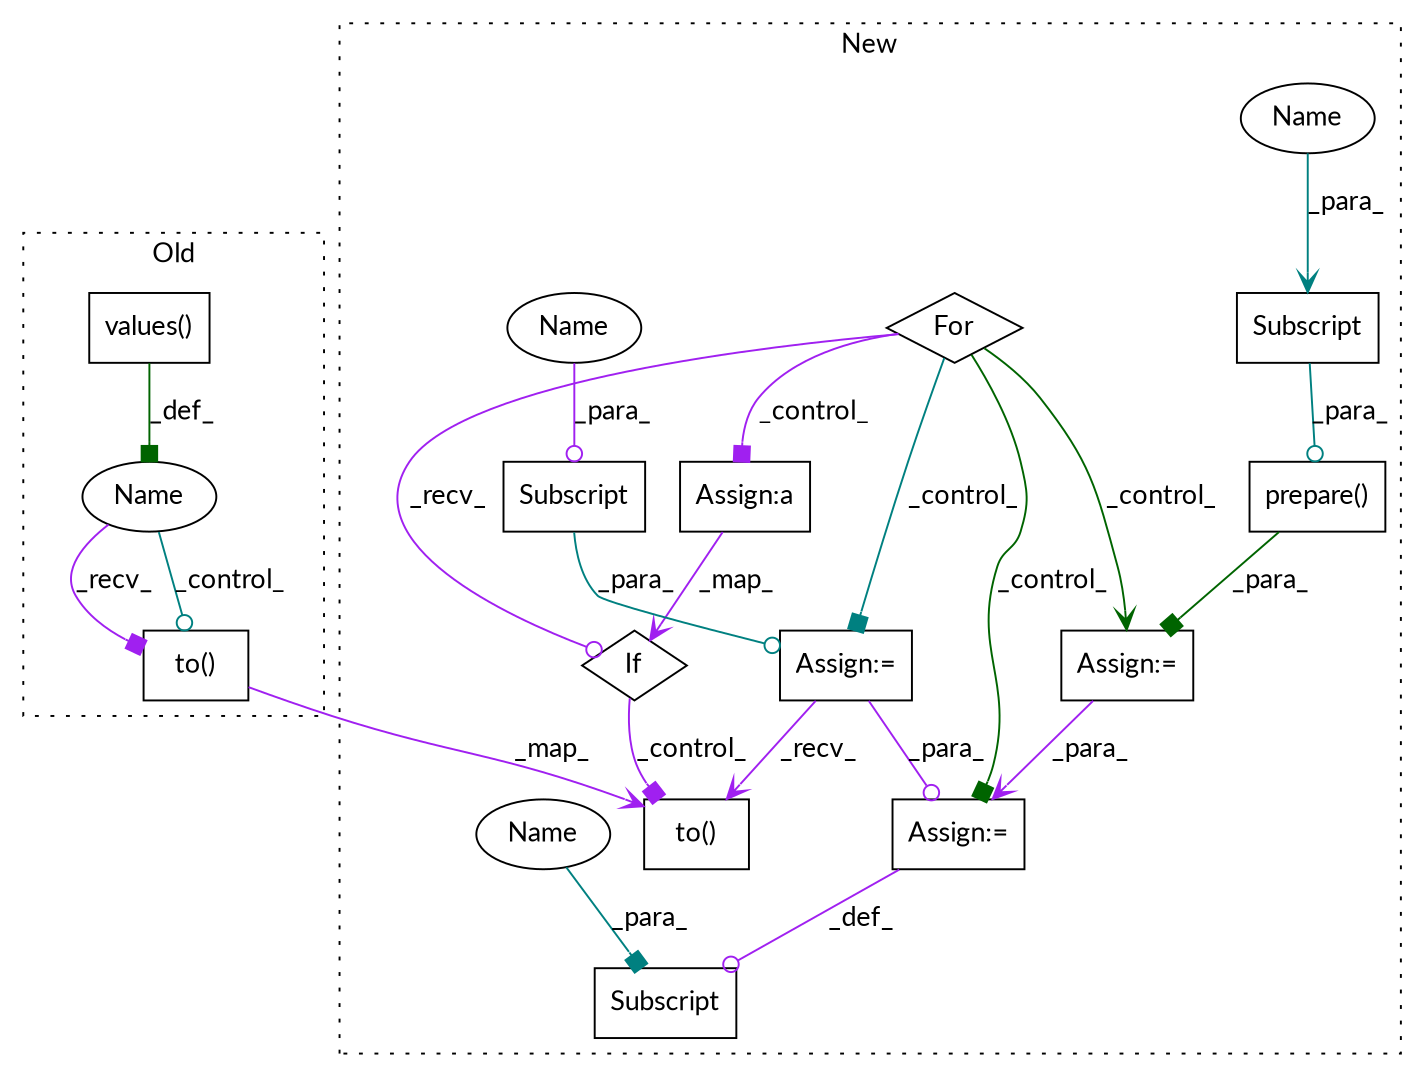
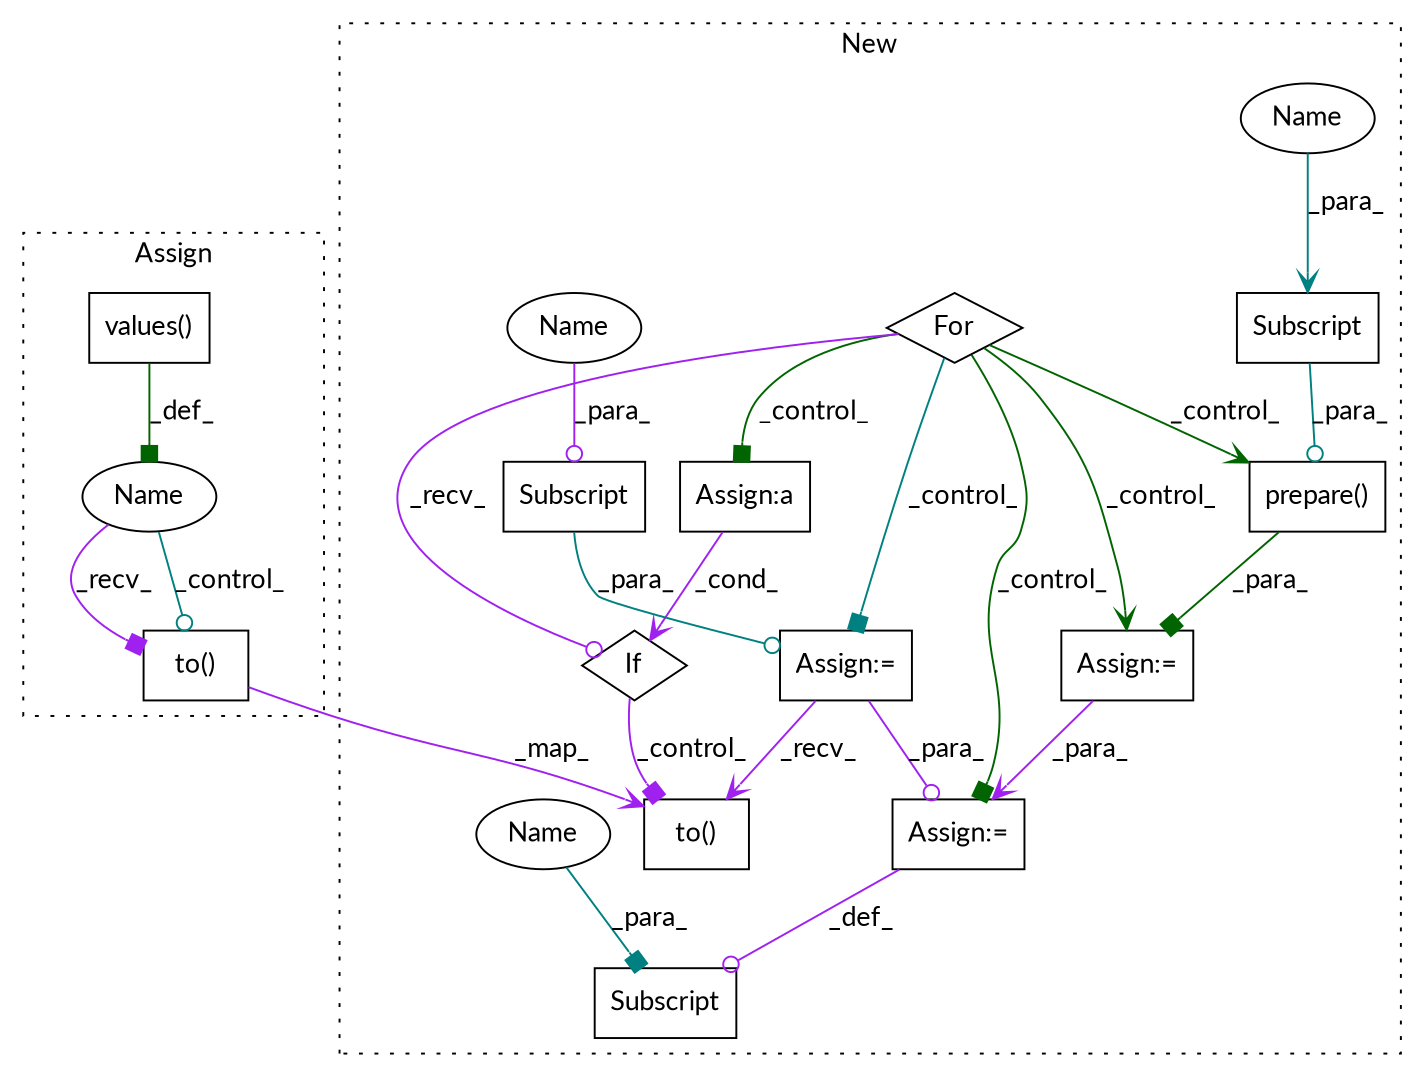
(174, 255) -> (174, 255)
(801, 364) -> (801, 364)
none -> (1110, 399)
(737, 581) -> (737, 581)
